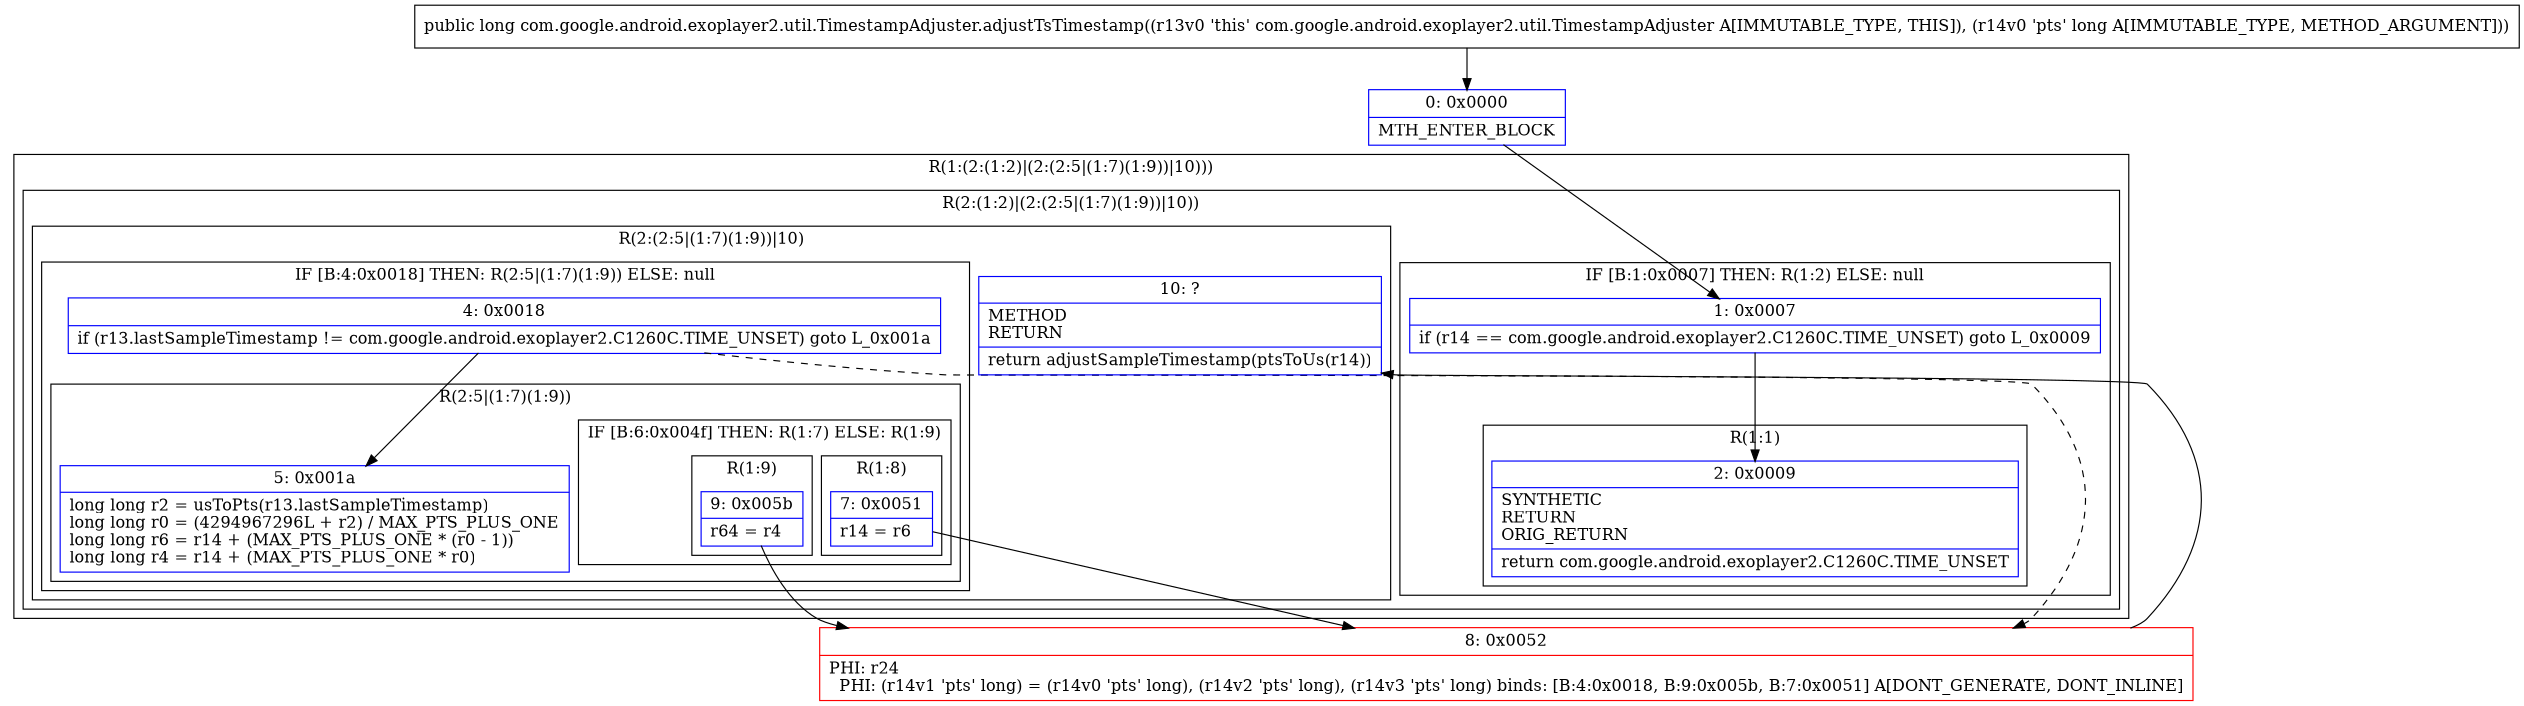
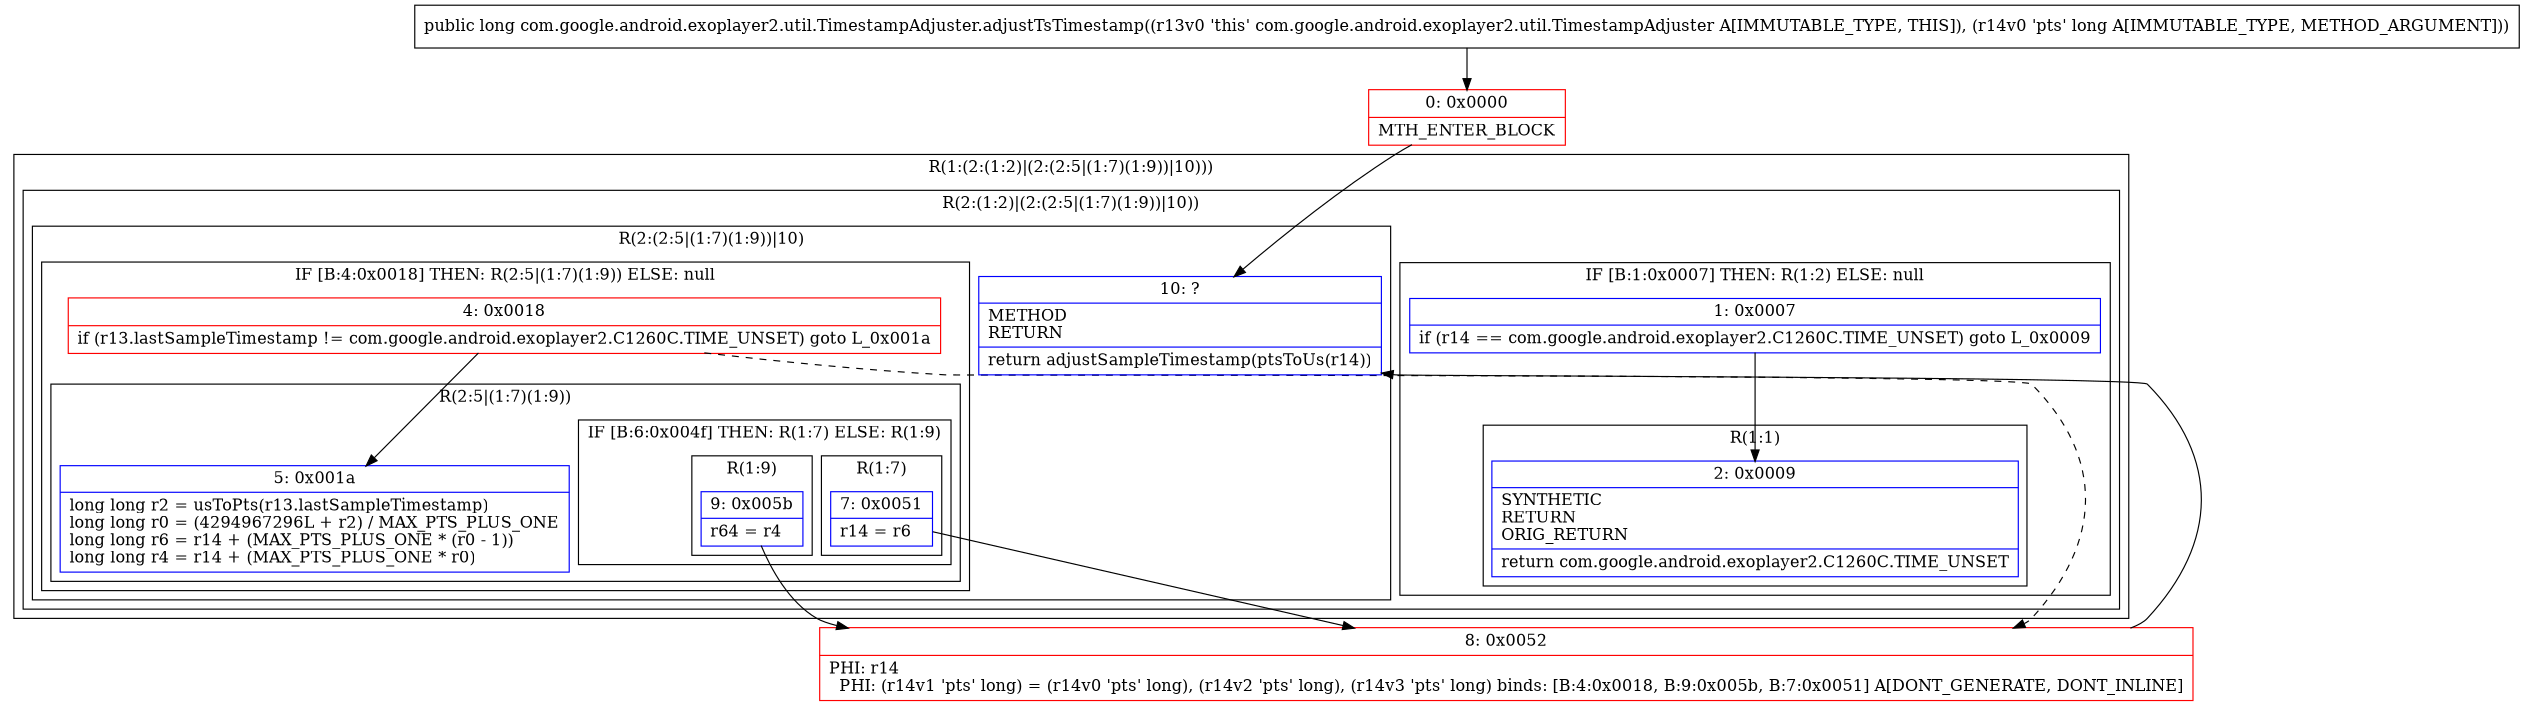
(1467, 117) -> (1467, 117)
(1607, 218) -> (1325, 203)
(504, 326) -> (504, 326)
(882, 469) -> (882, 469)
(867, 669) -> (867, 669)
